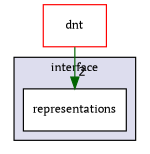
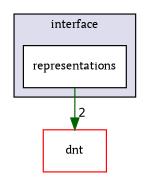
(75, 64) -> (75, 105)
